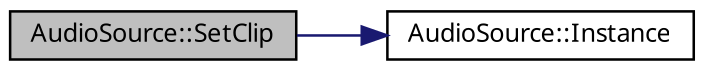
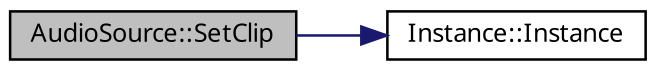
(541, 35) -> (517, 35)
